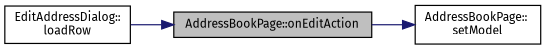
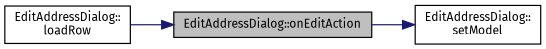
(273, 25) -> (273, 25)
(478, 25) -> (478, 25)
